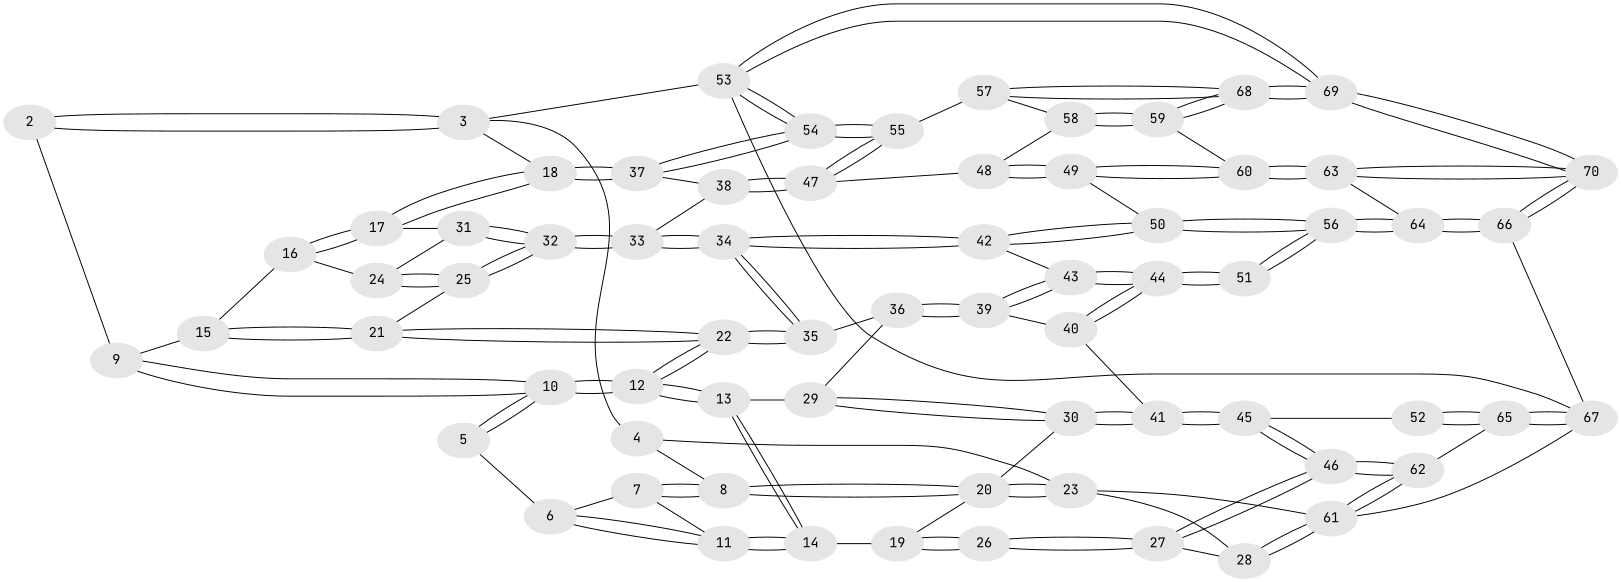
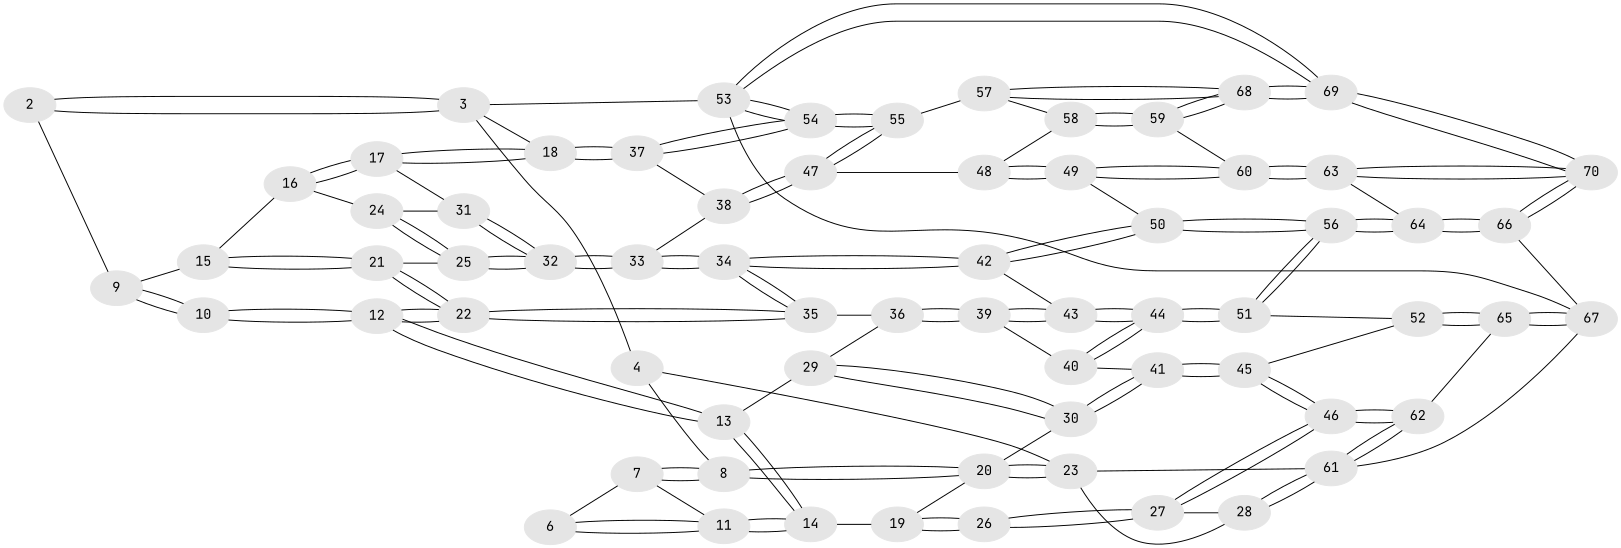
none -> (1331, 317)
(464, 440) -> none
